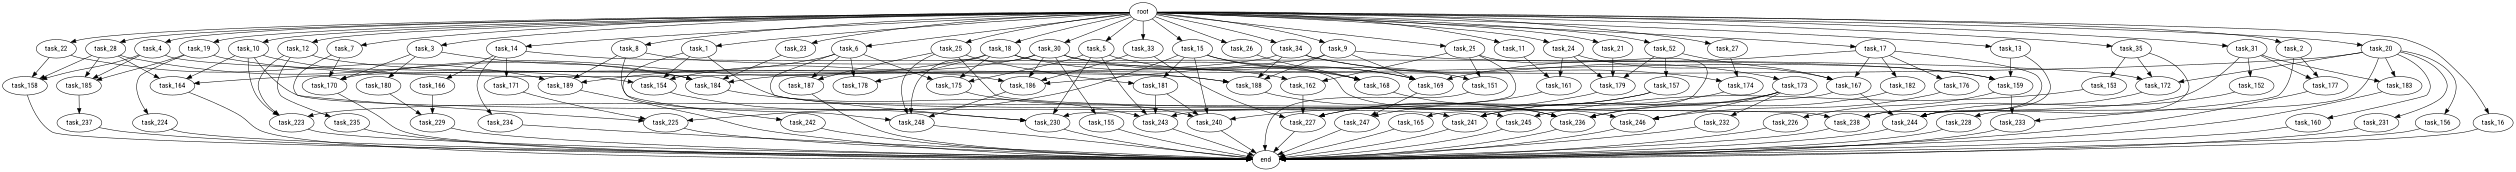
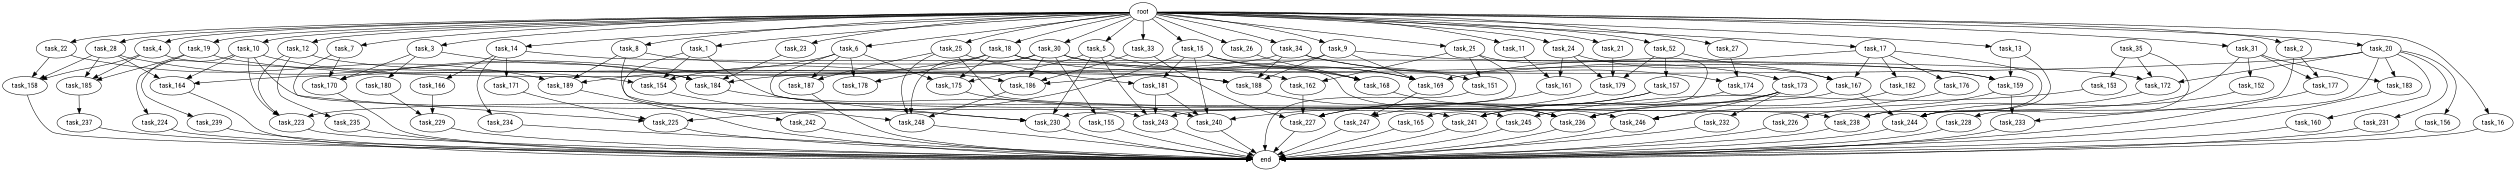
(1632, 22) -> none
none -> (209, 123)
